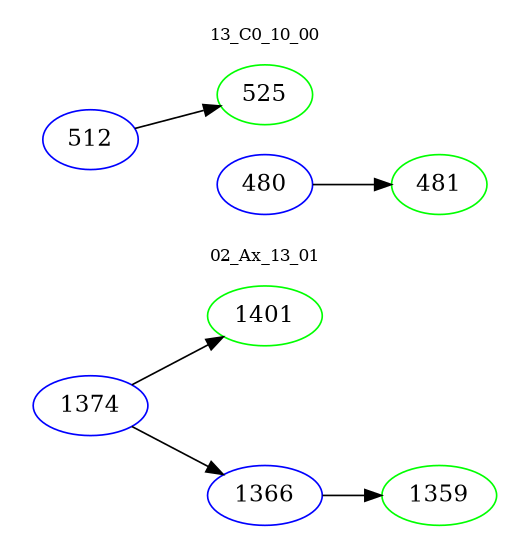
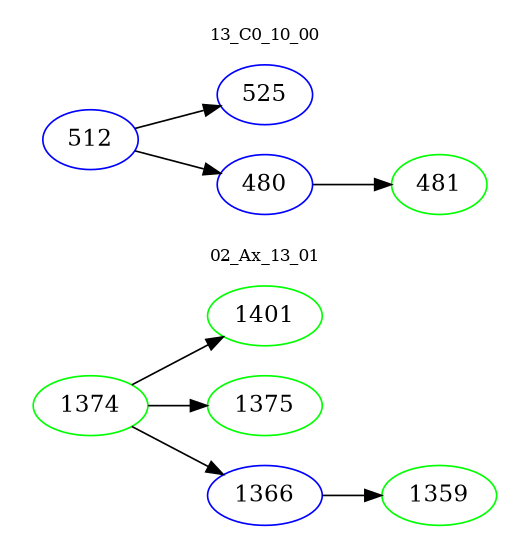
(265, 95) -> (265, 95)
none -> (169, 160)
(91, 406) -> (91, 406)
none -> (265, 406)
